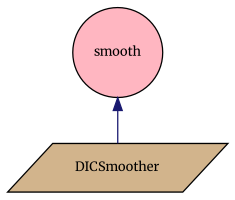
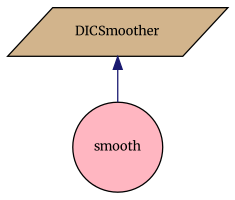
(118, 127) -> (118, 86)
